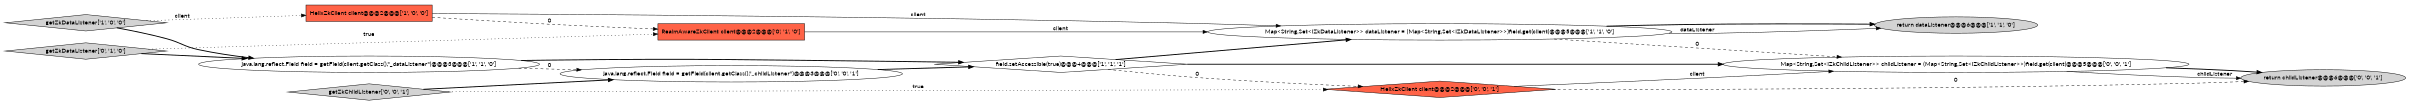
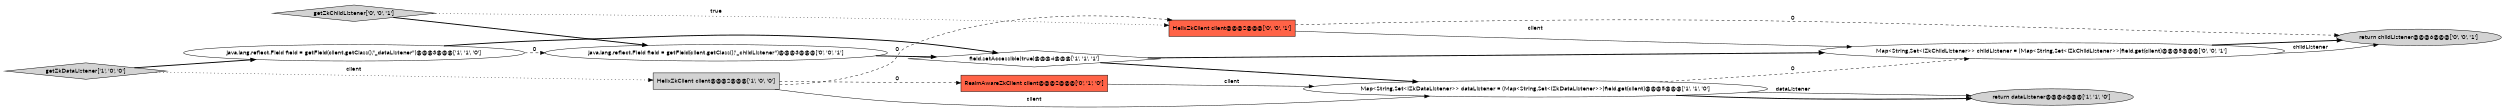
(369, 13) -> (716, 81)
(86, 51) -> none
(1233, 80) -> (967, 28)
(1440, 89) -> (1232, 28)
